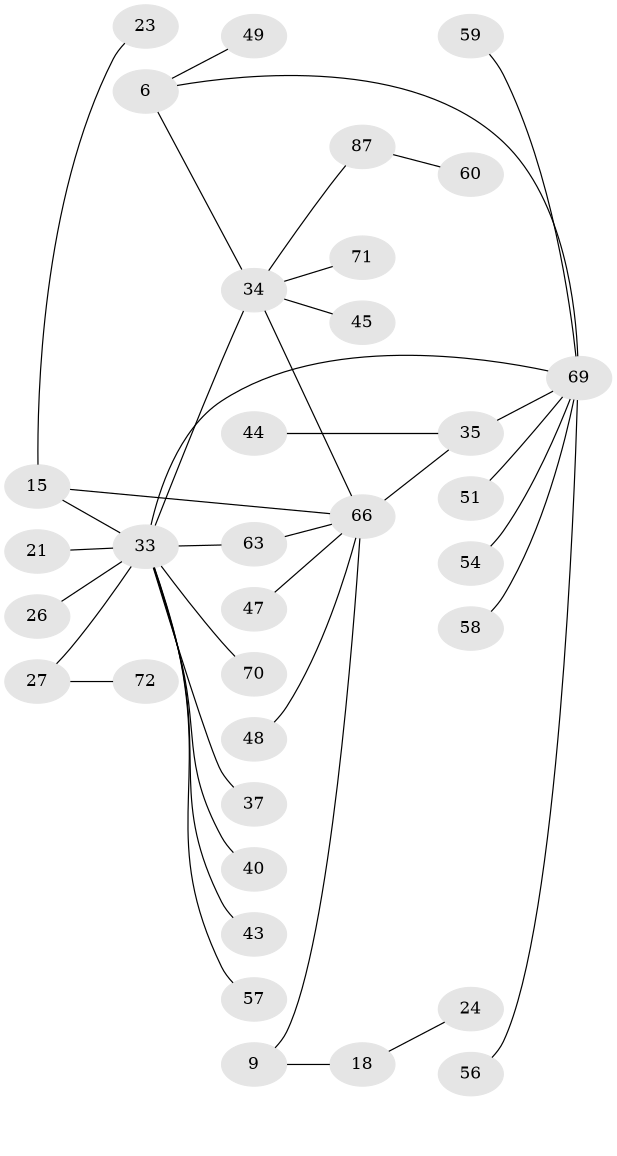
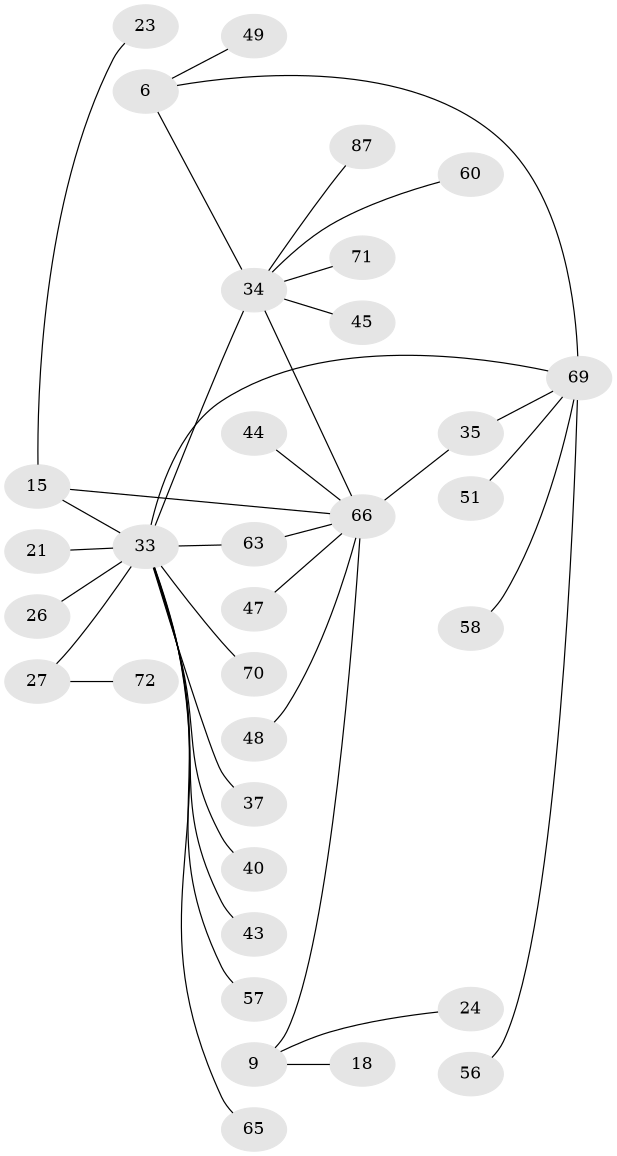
(471, 36) -> none
(417, 161) -> (349, 215)
(363, 434) -> (308, 475)
(471, 564) -> none
(417, 1037) -> (358, 1025)
none -> (254, 1130)
